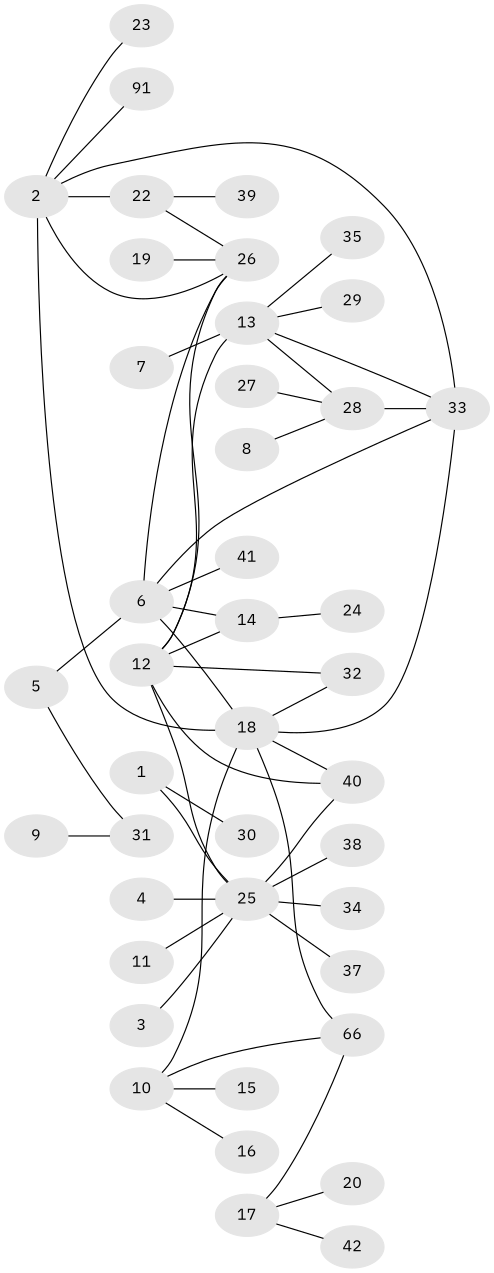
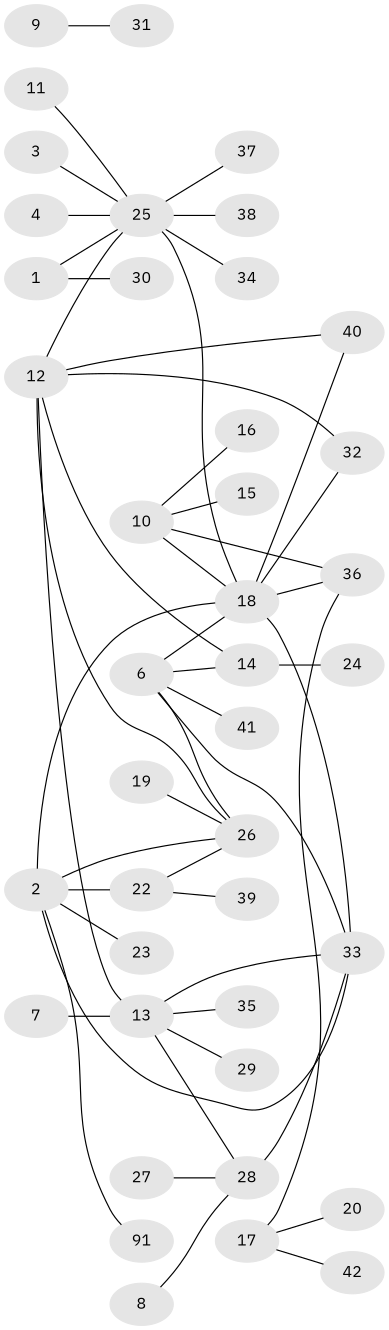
(36, 687) -> none
(300, 841) -> (202, 405)
(352, 1035) -> (352, 575)
